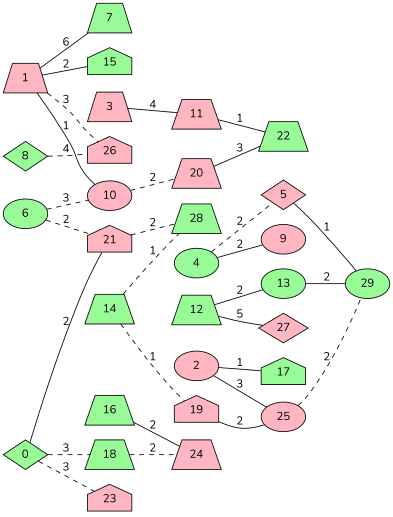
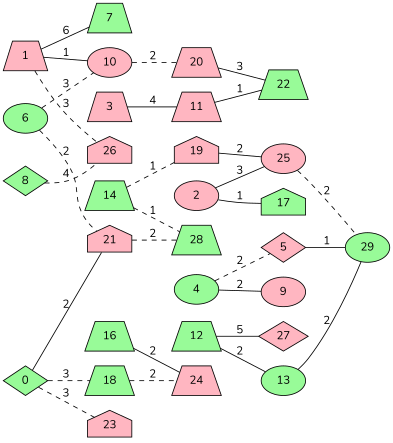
(110, 62) -> none
